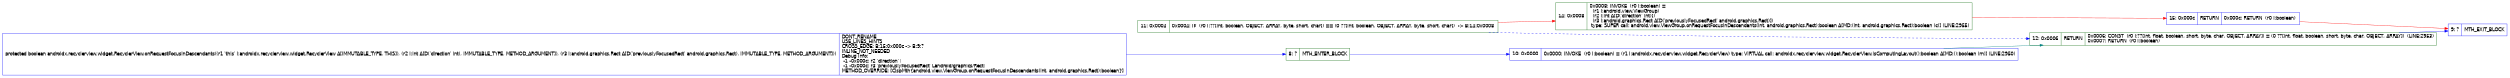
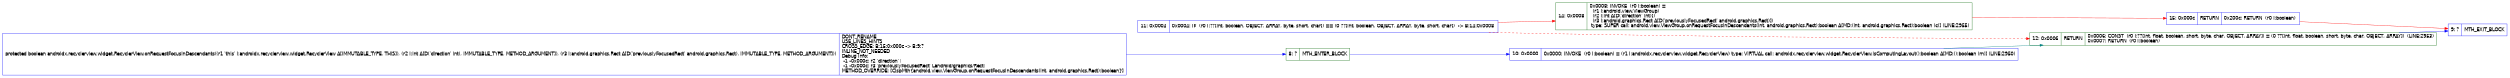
(2260, 18) -> (2260, 18)
(1318, 26) -> (1318, 26)
(1758, 37) -> (1758, 37)
